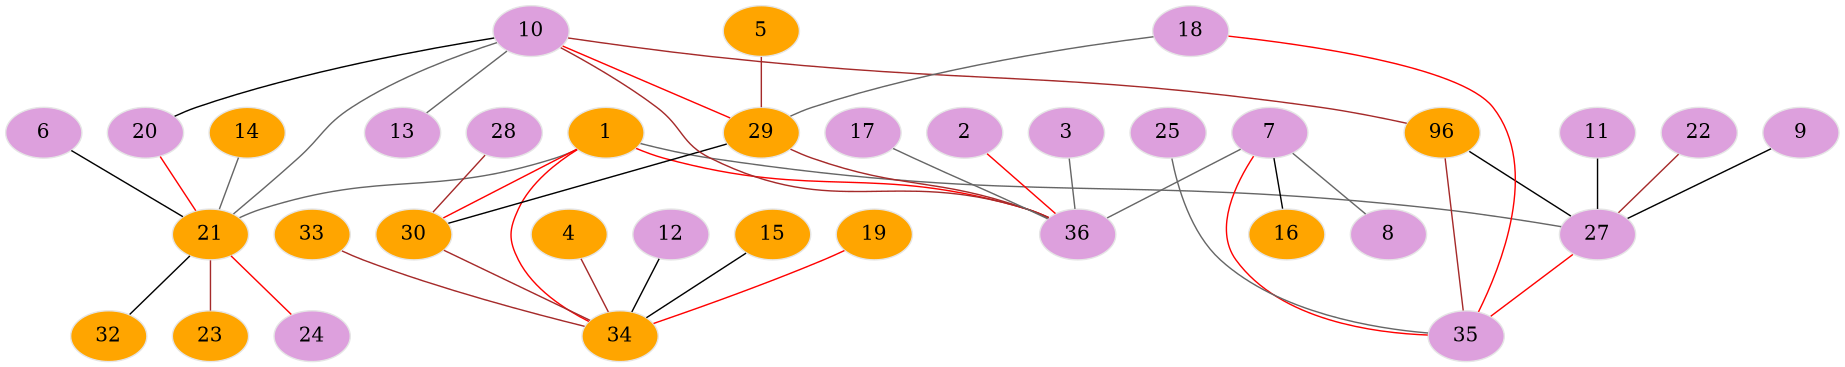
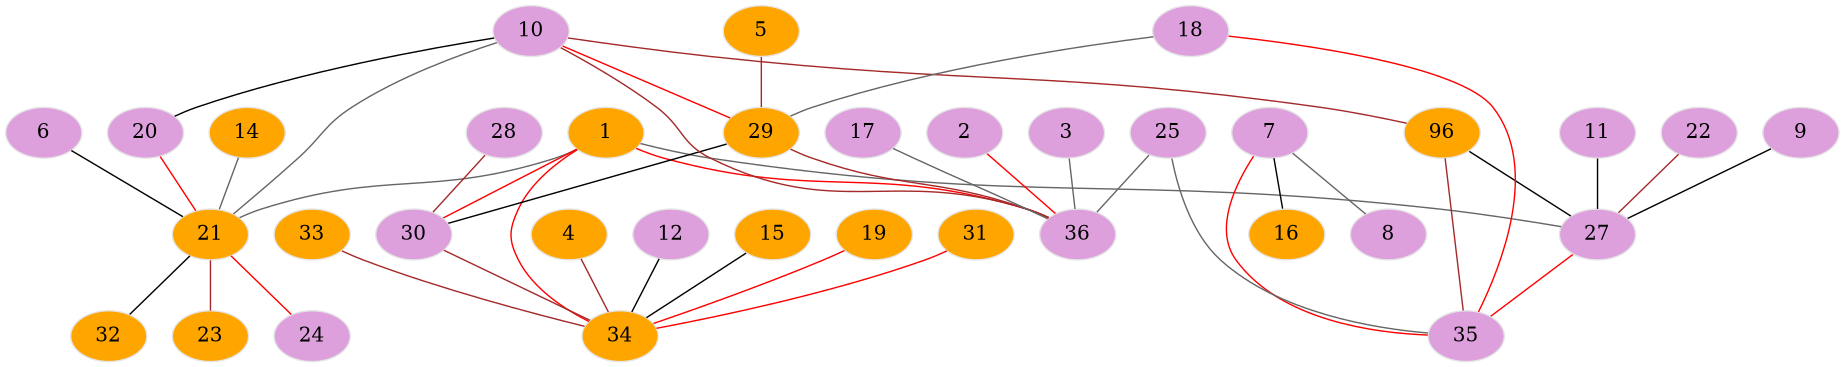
(403, 133) -> none
(1187, 177) -> (1126, 181)
(414, 234) -> (414, 234)
none -> (976, 234)
